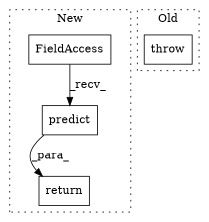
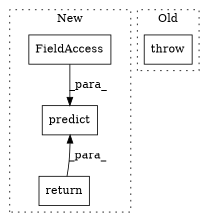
(88, 85) -> (88, 85)
(31, 151) -> (69, 160)
